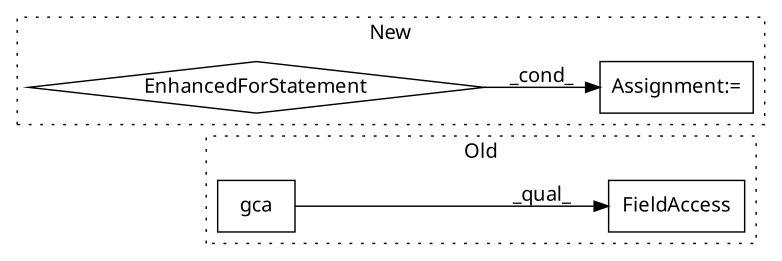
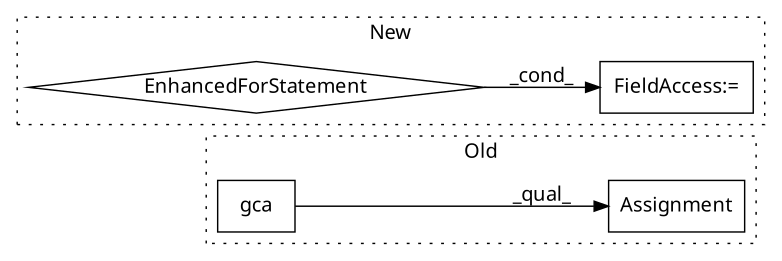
(677, 87) -> (677, 87)
(677, 206) -> (677, 206)
